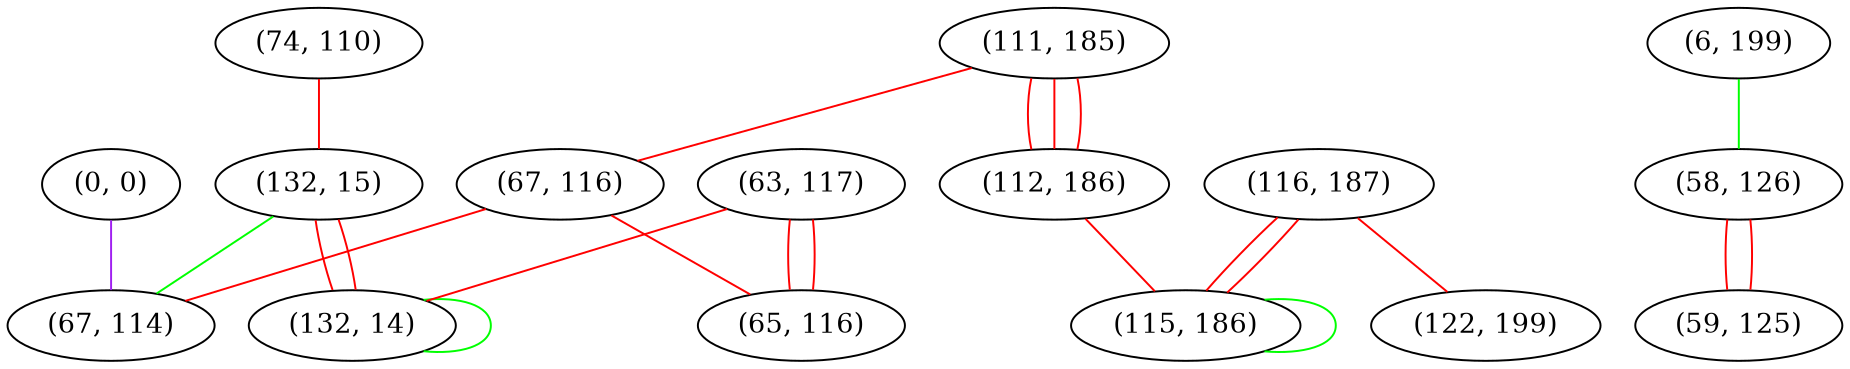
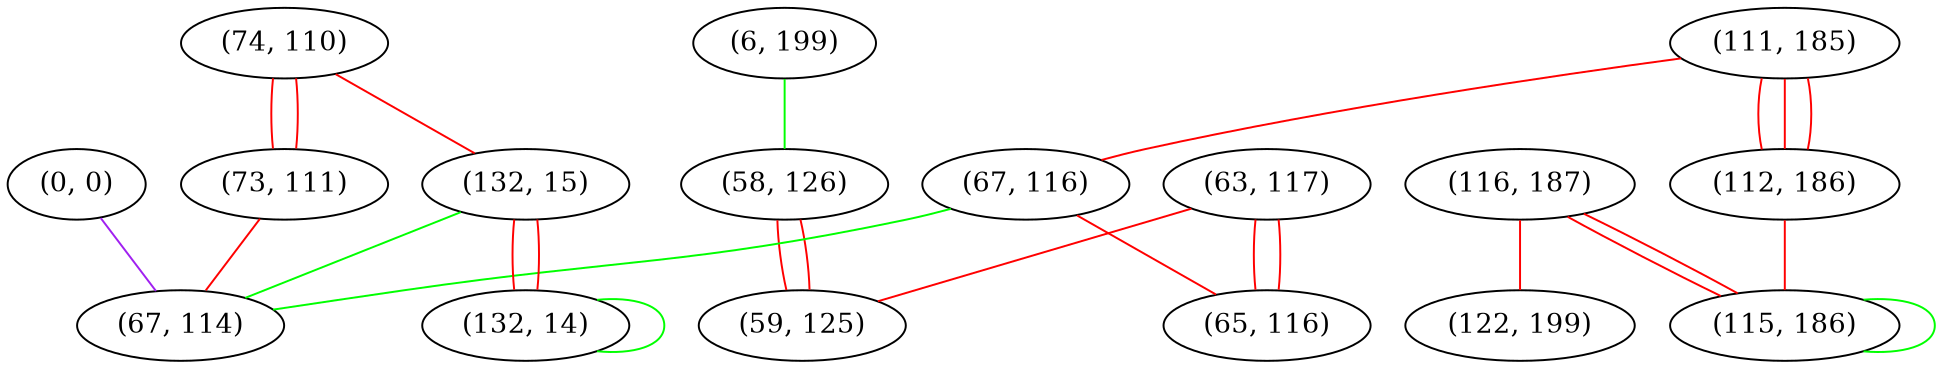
none -> (285, 184)
(336, 255) -> (613, 265)
(577, 255) -> (1035, 255)
